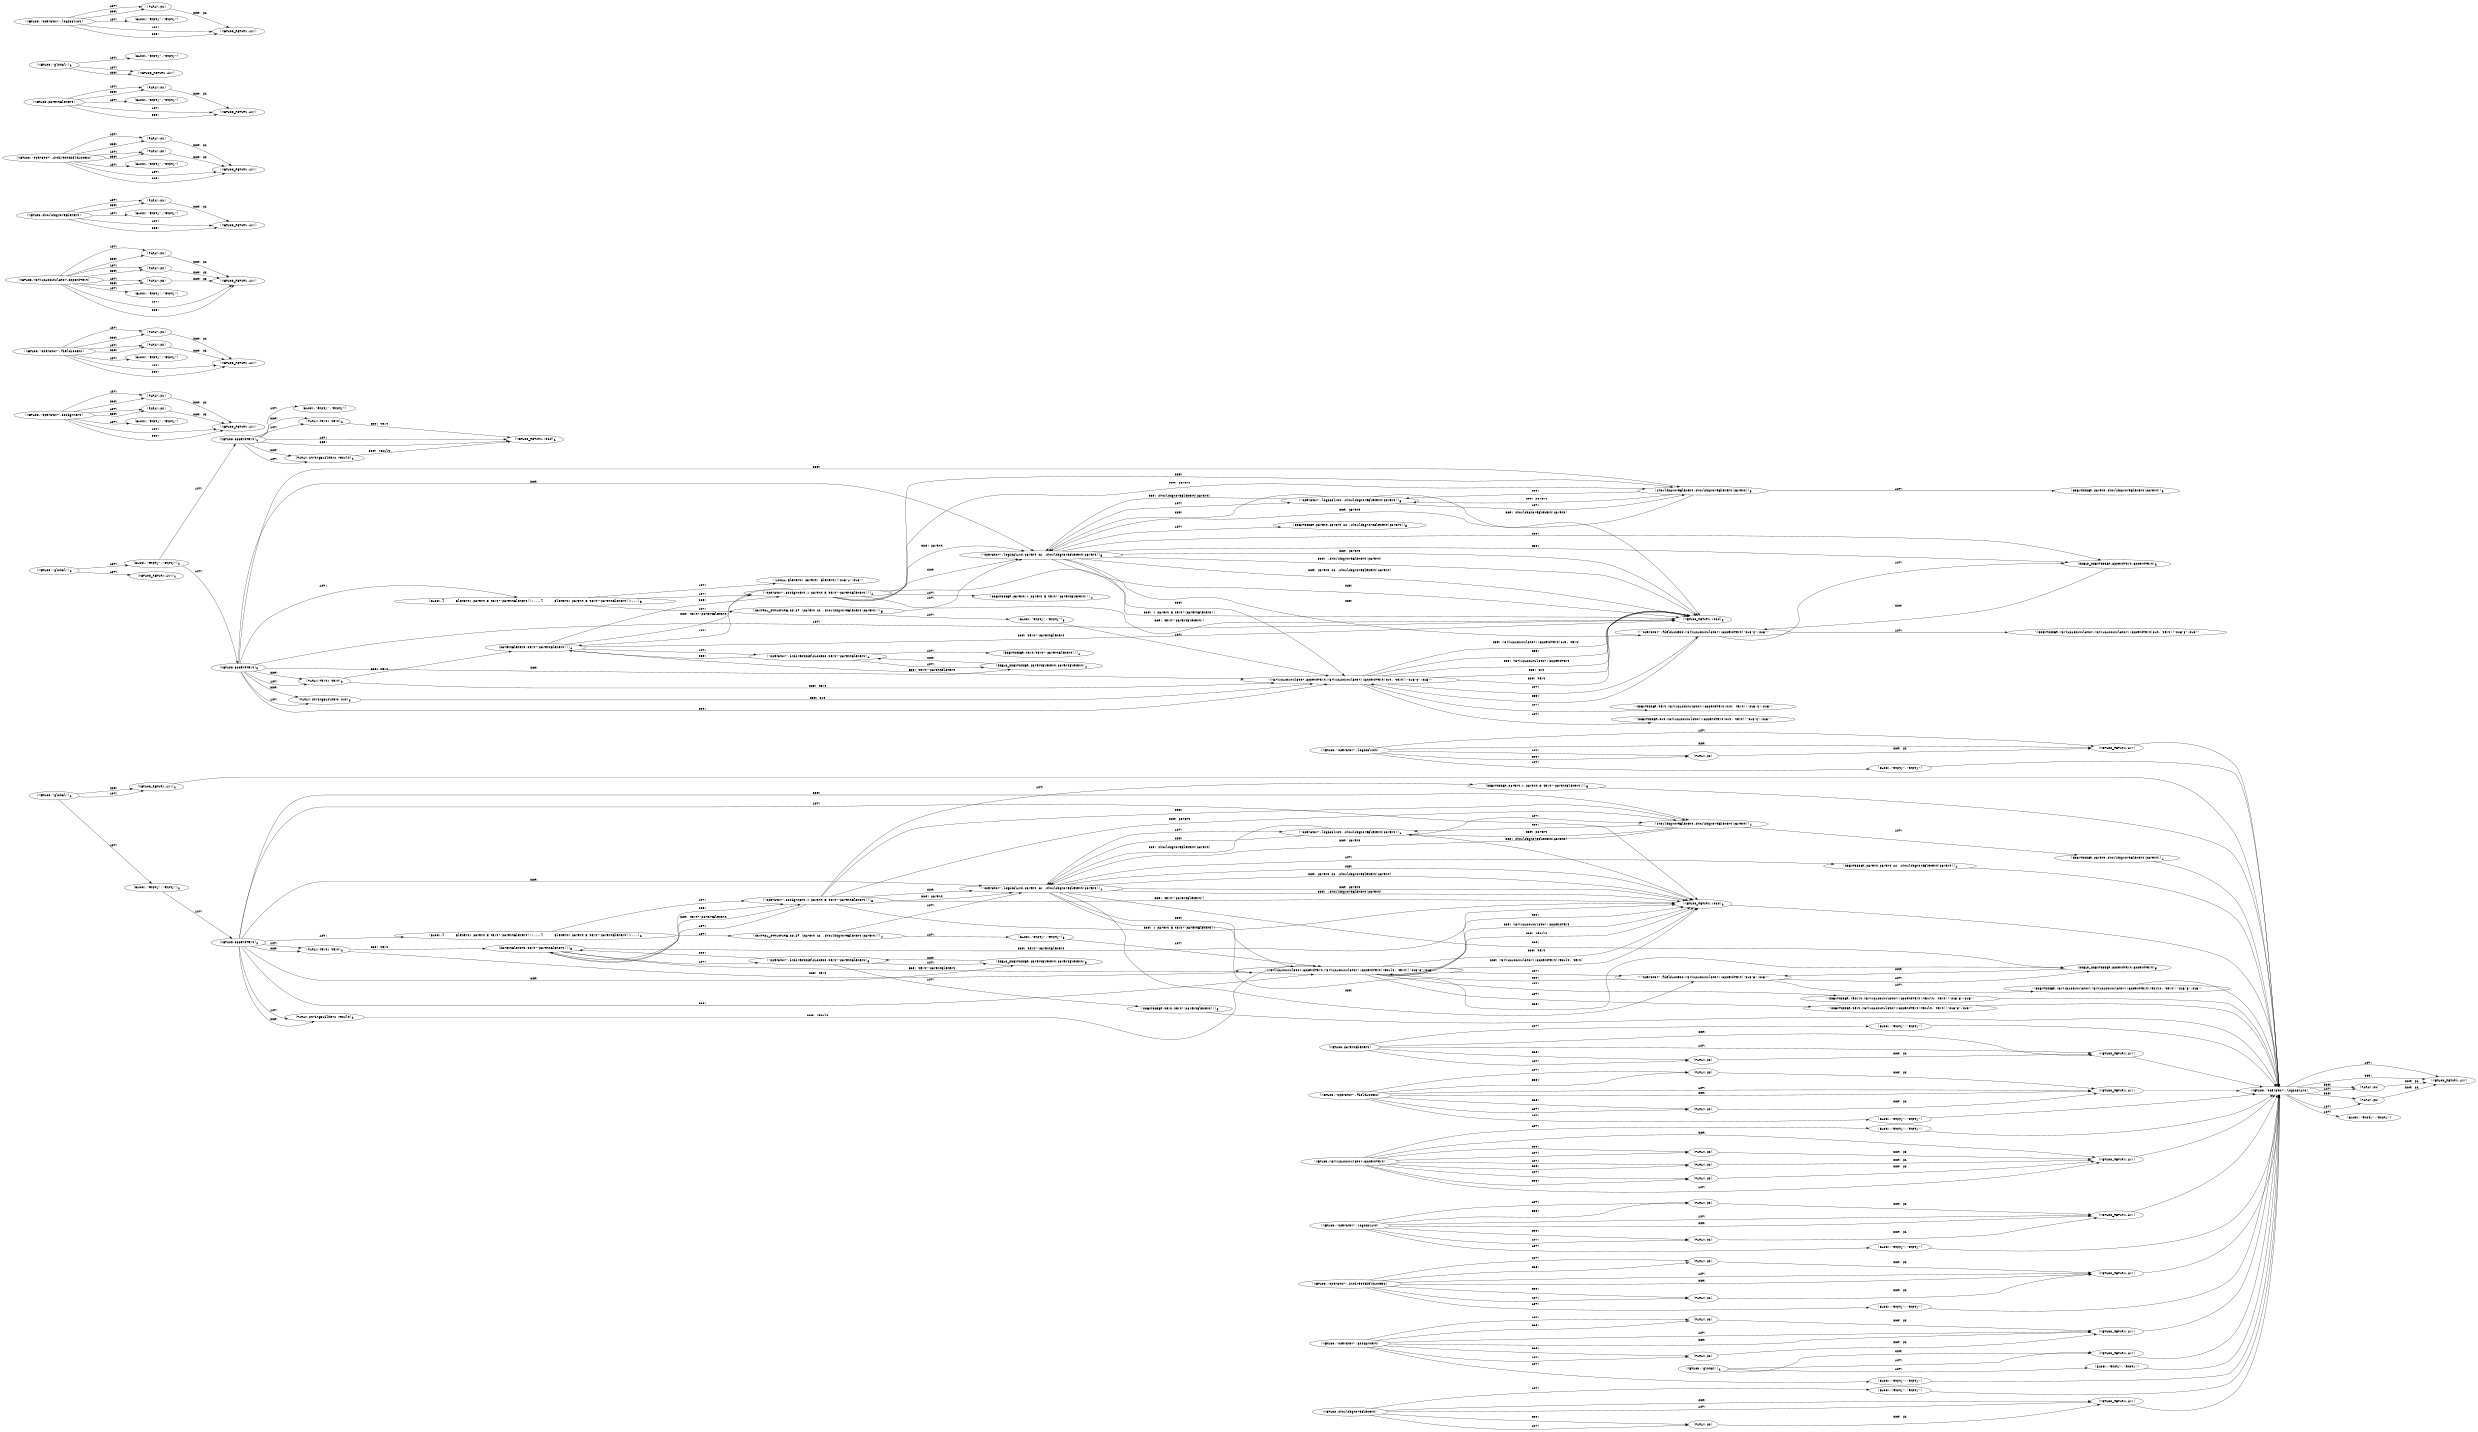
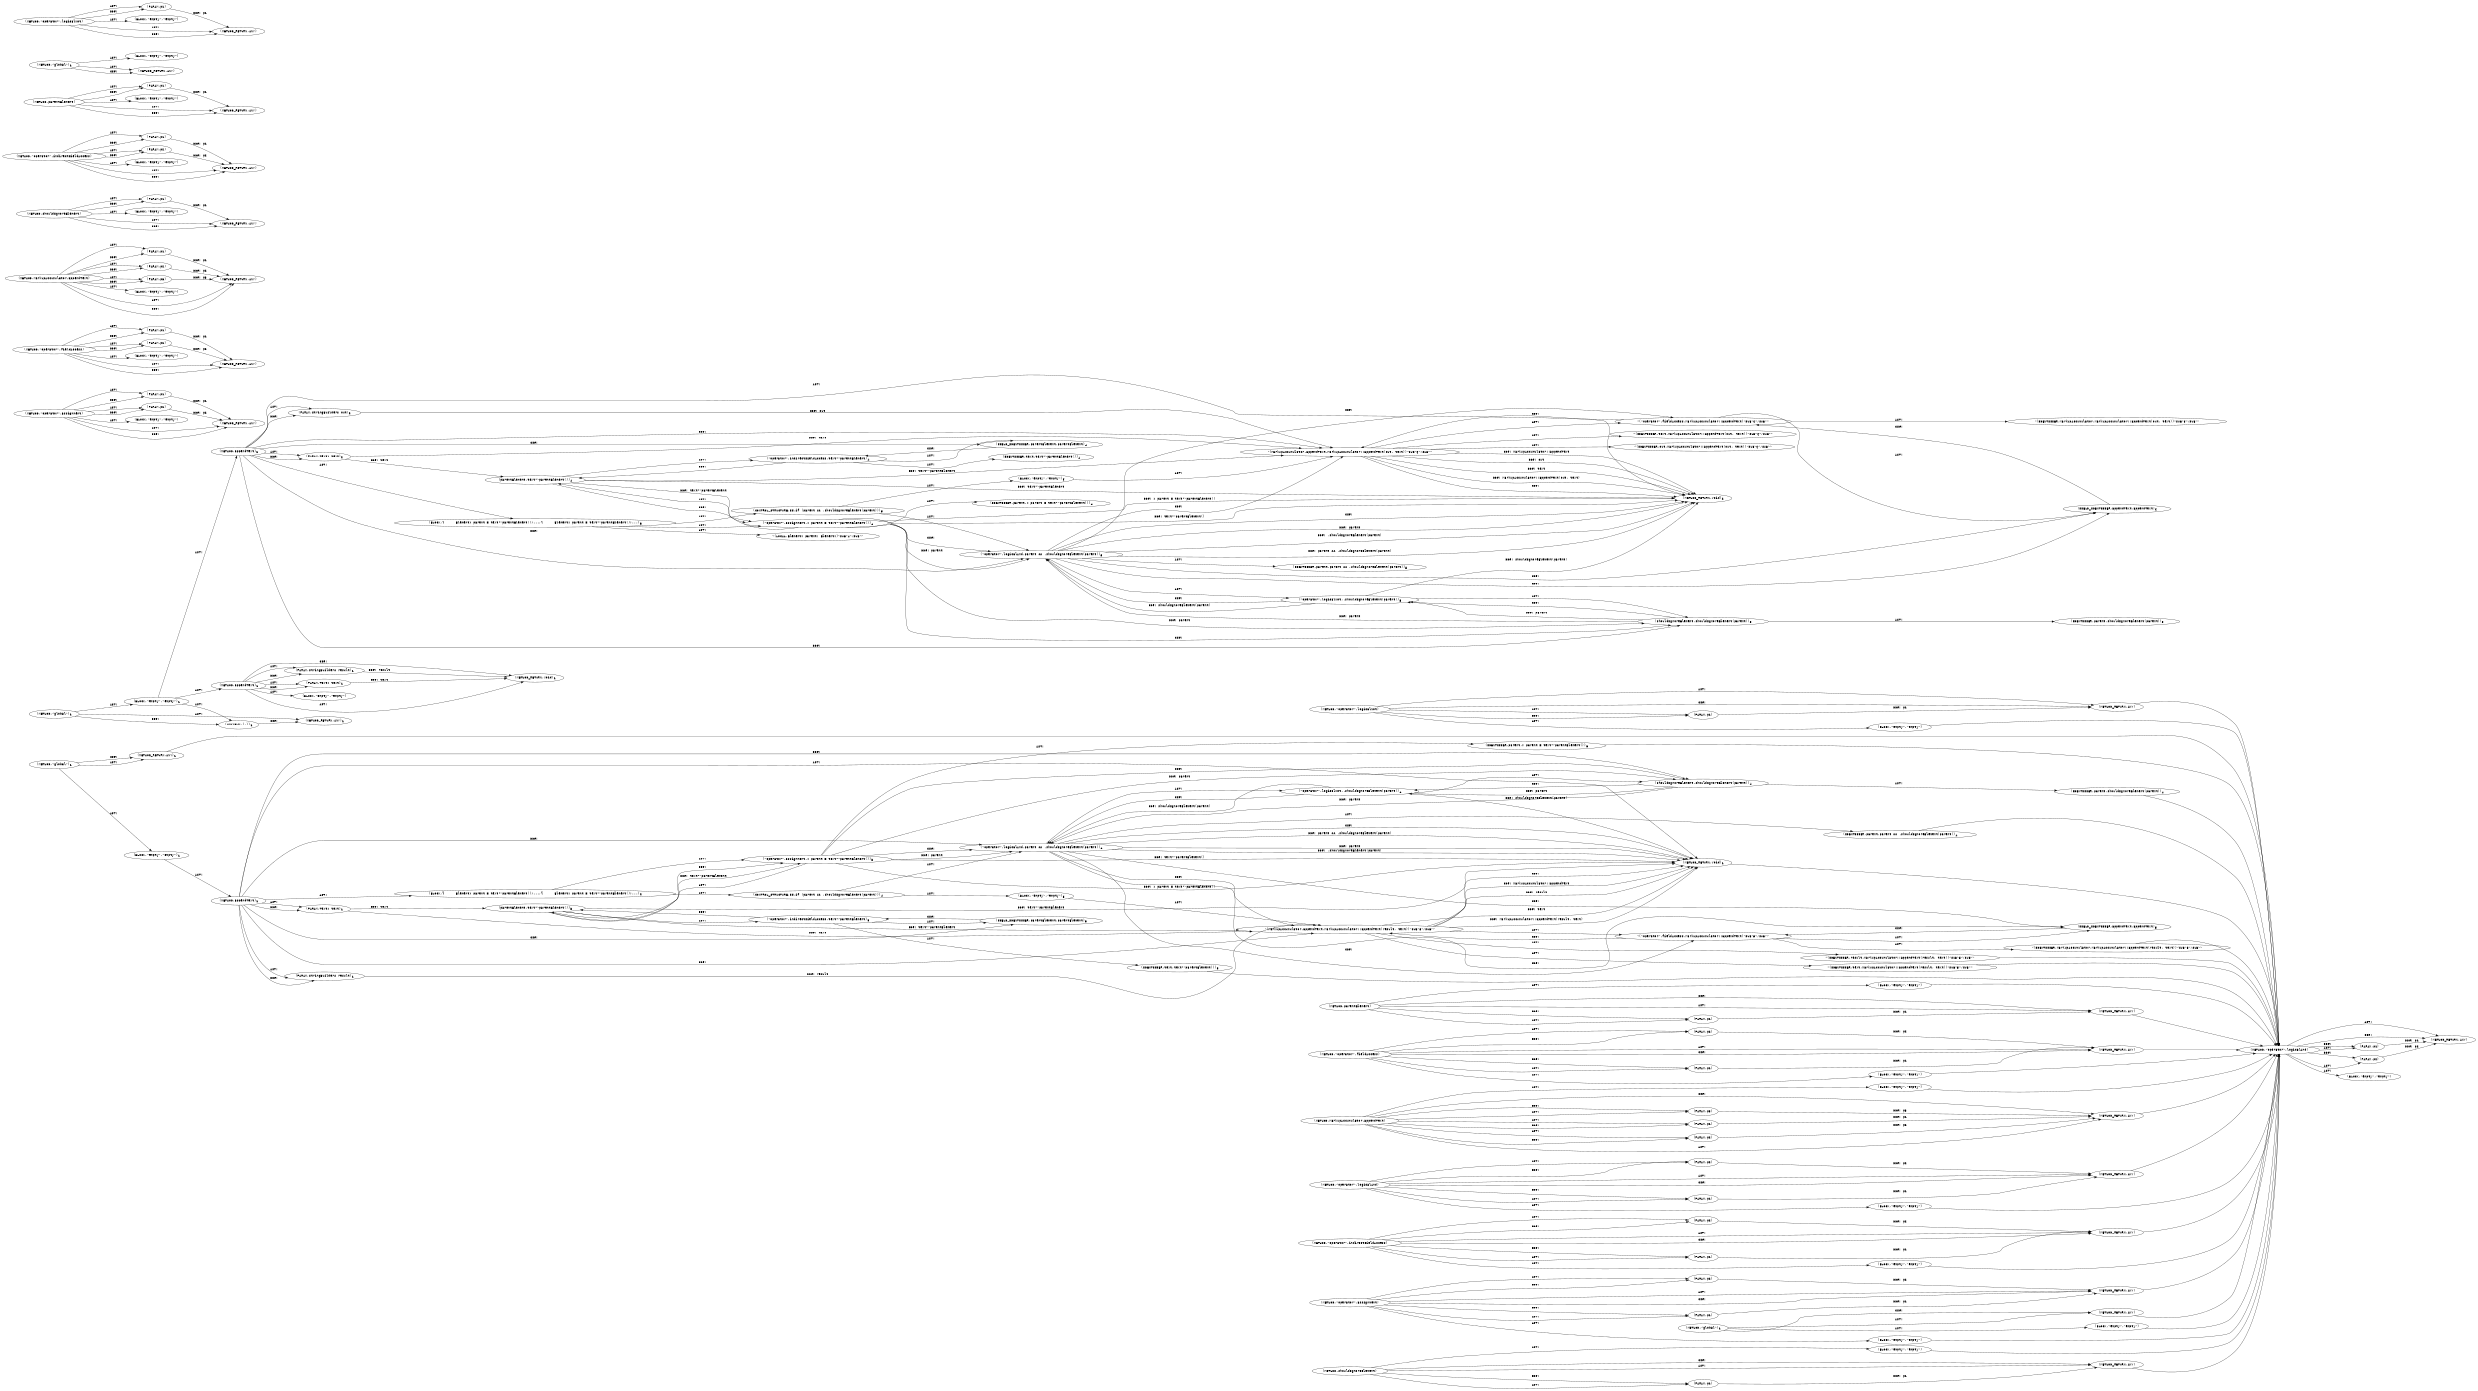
none -> (239, 725)
